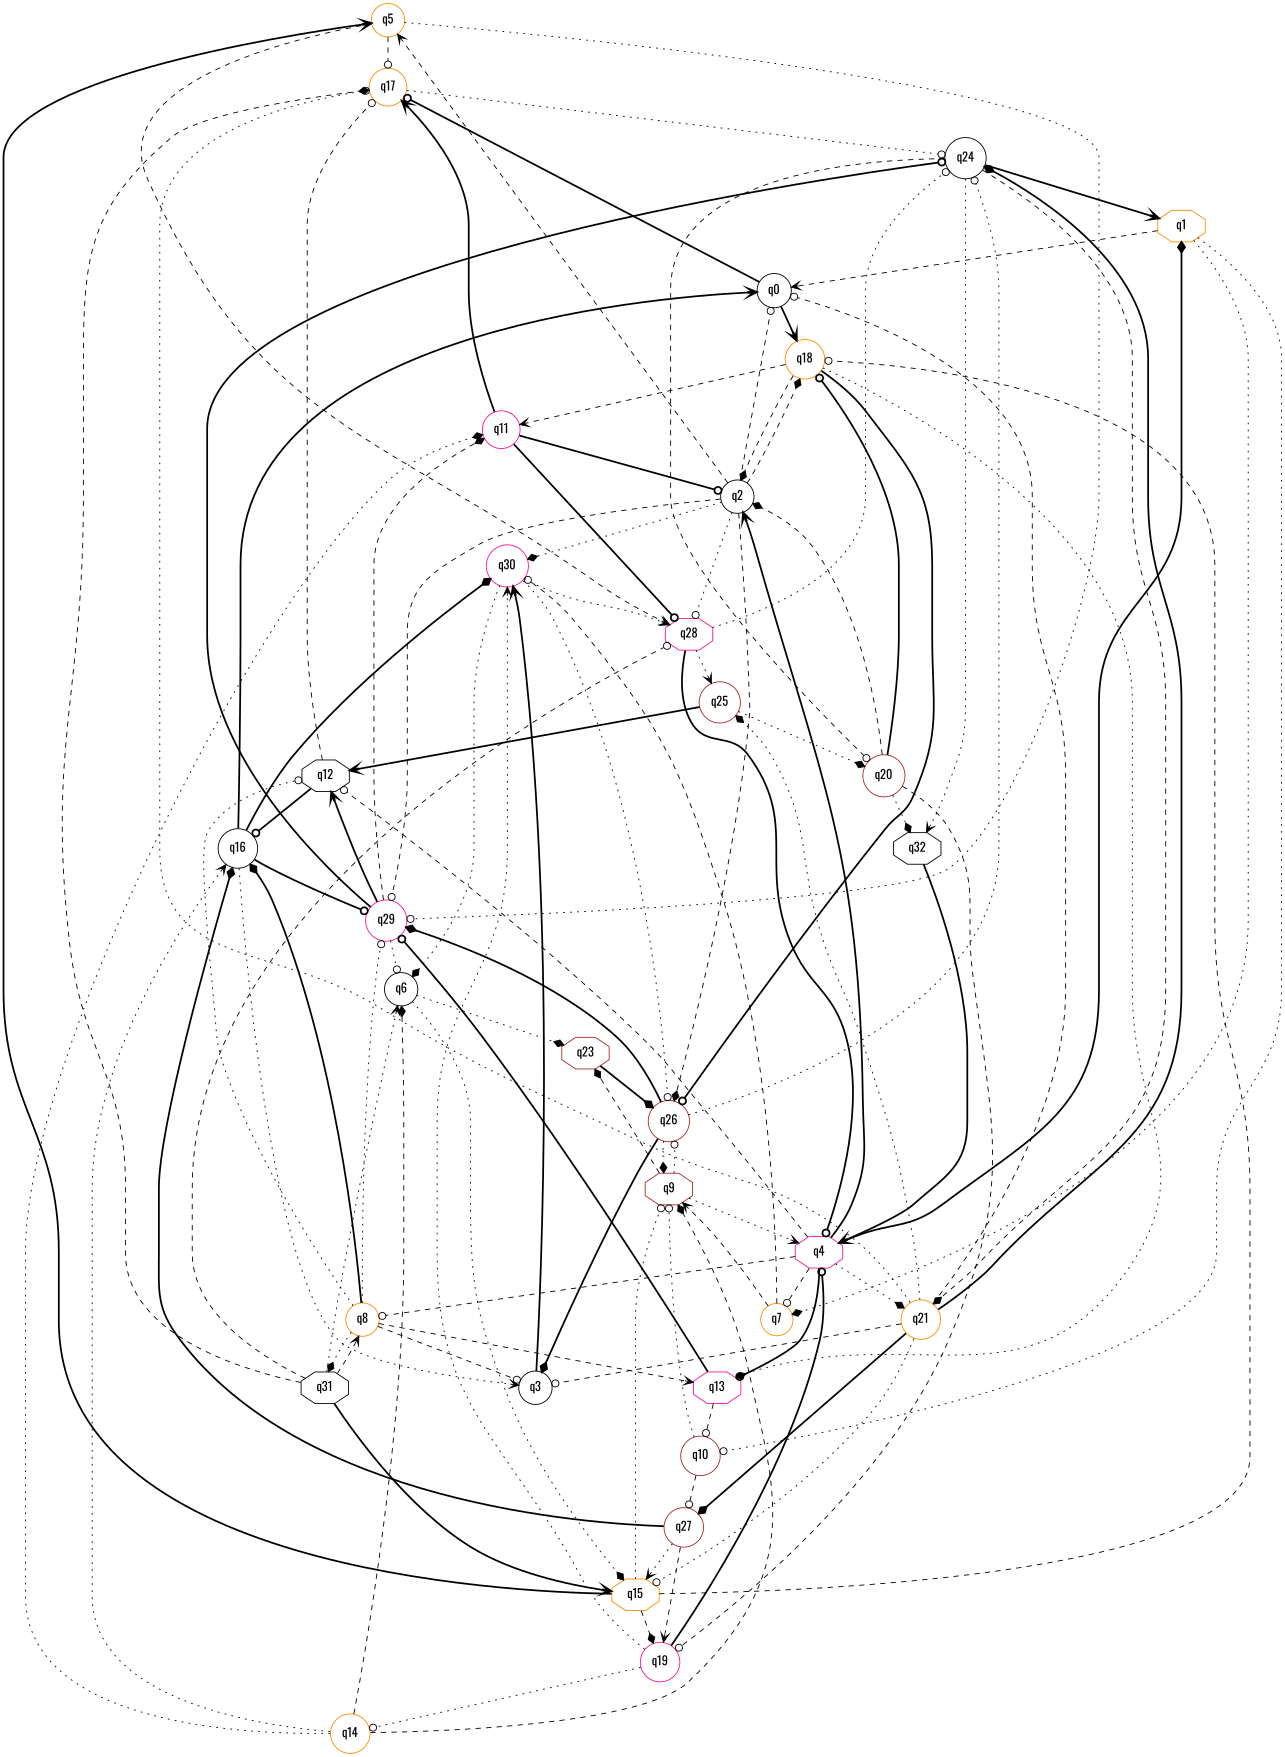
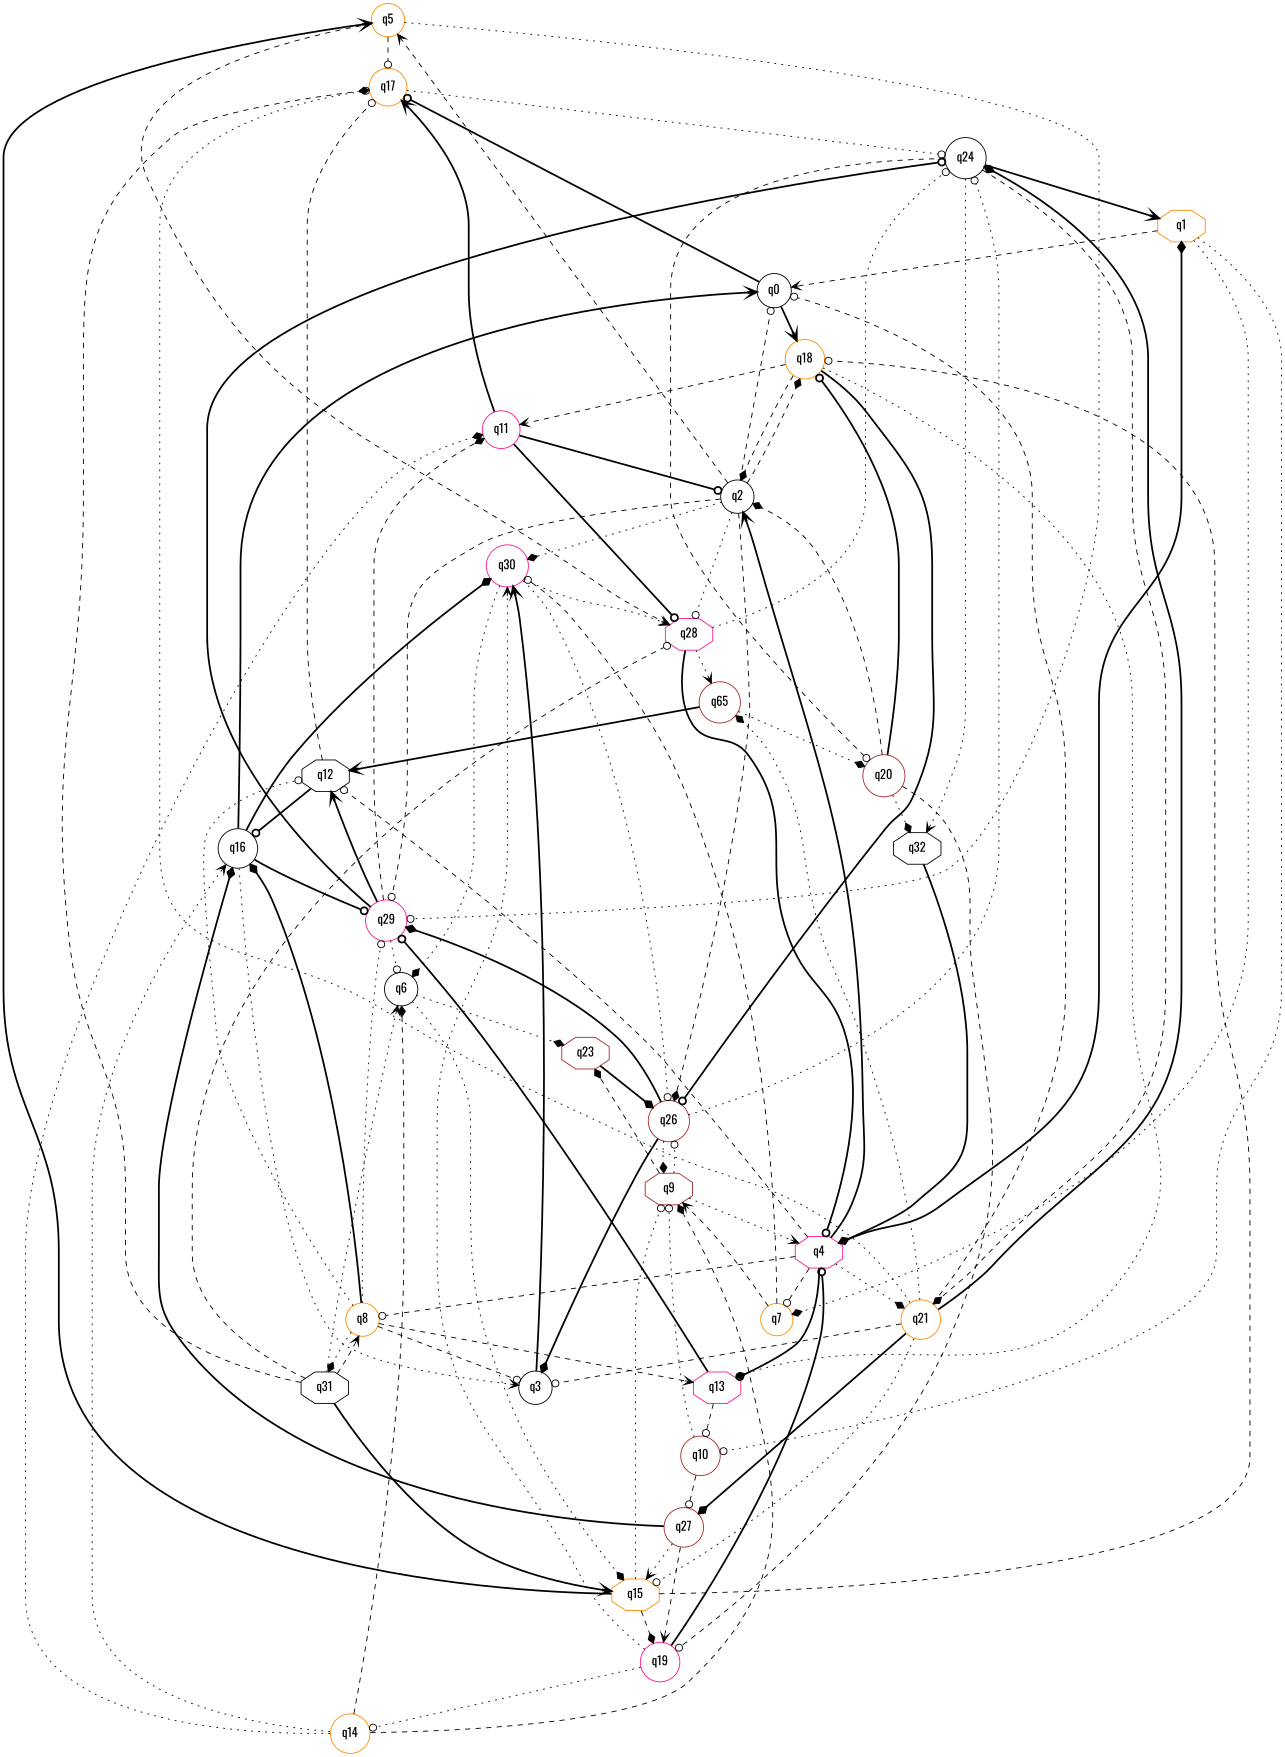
(720, 702) -> (720, 702)
(967, 1078) -> (967, 1078)
